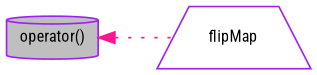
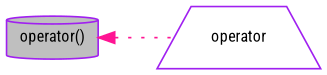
(234, 38) -> (239, 38)
